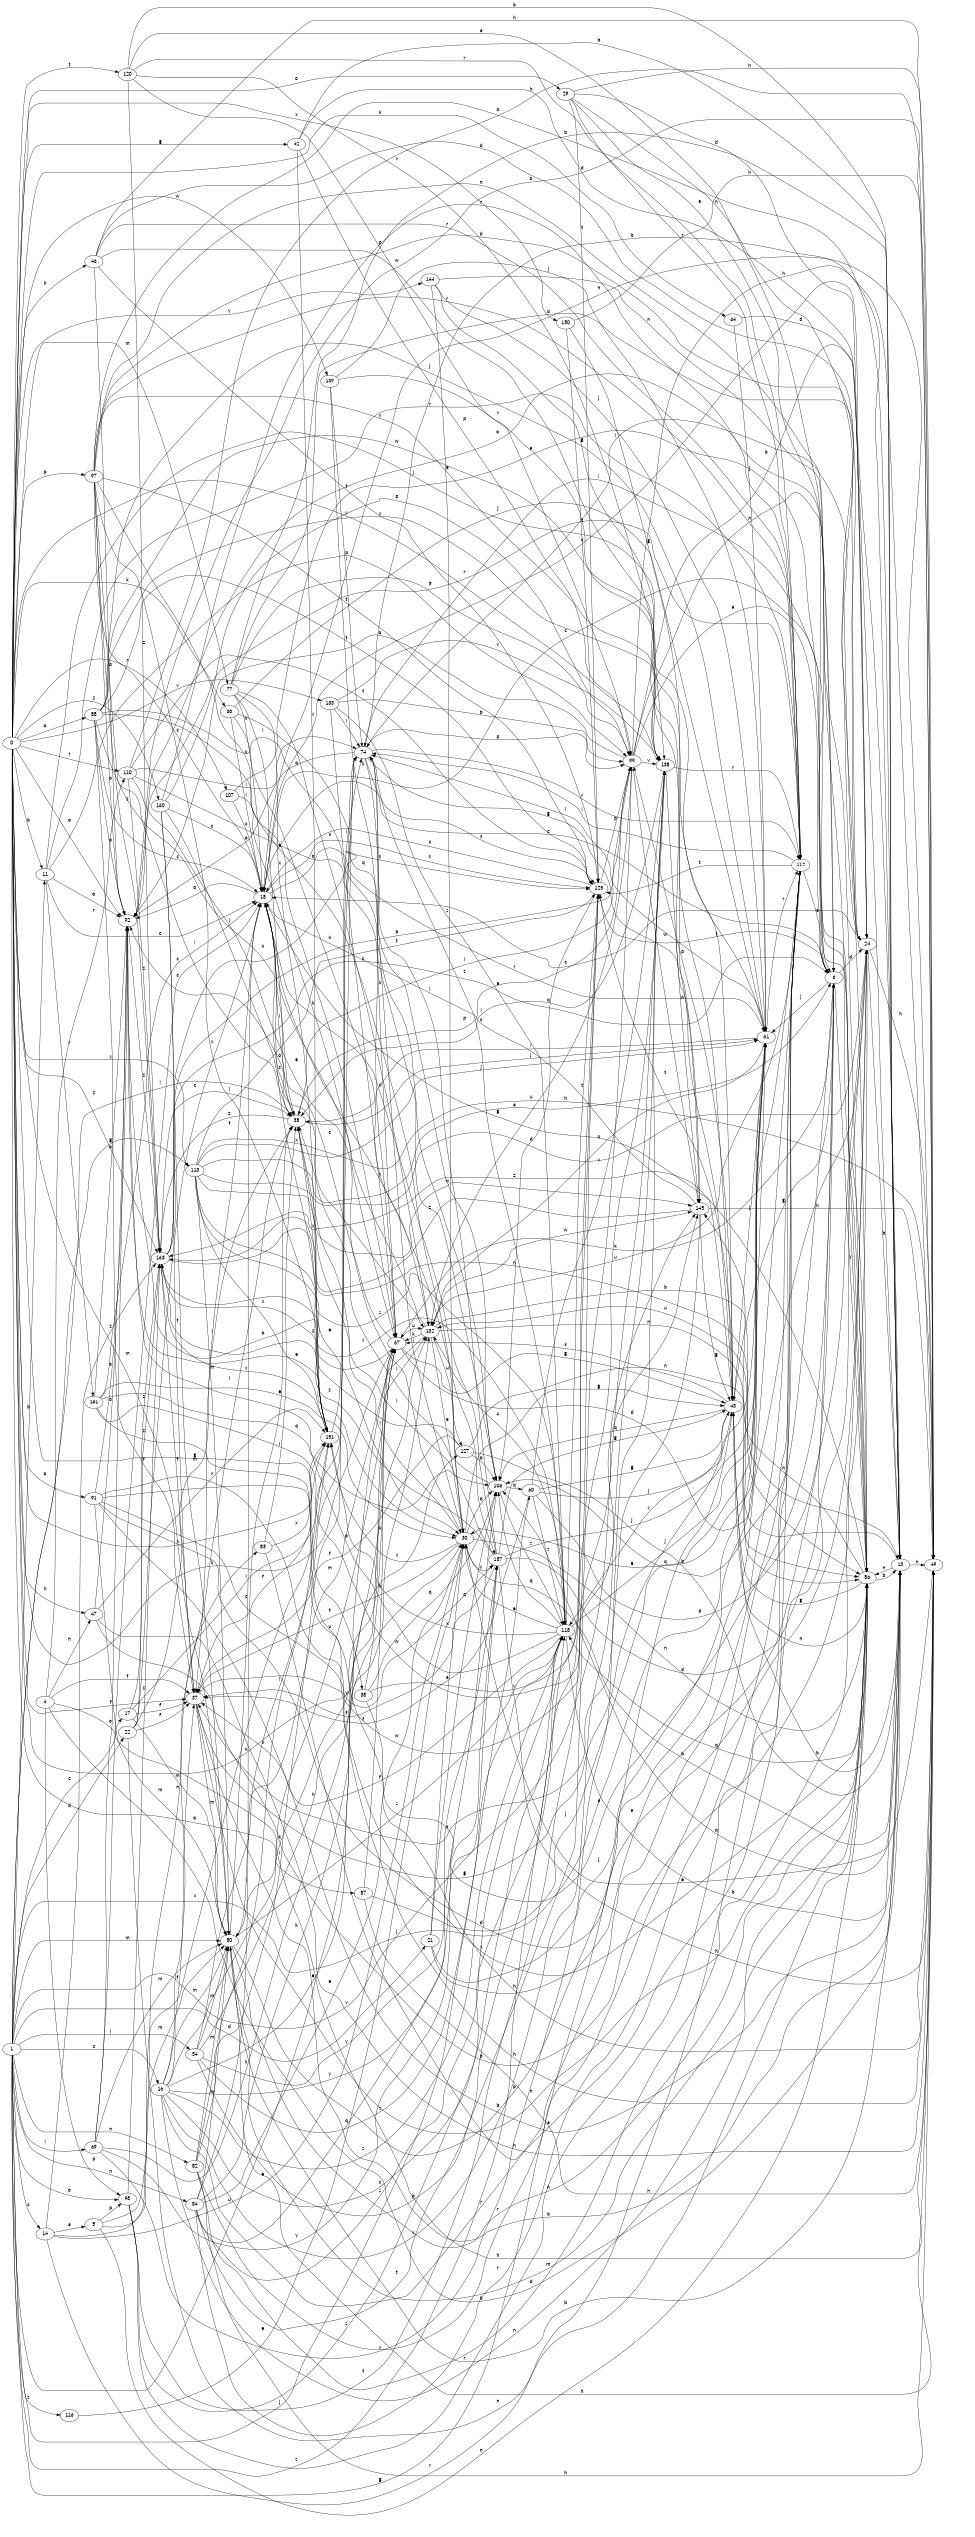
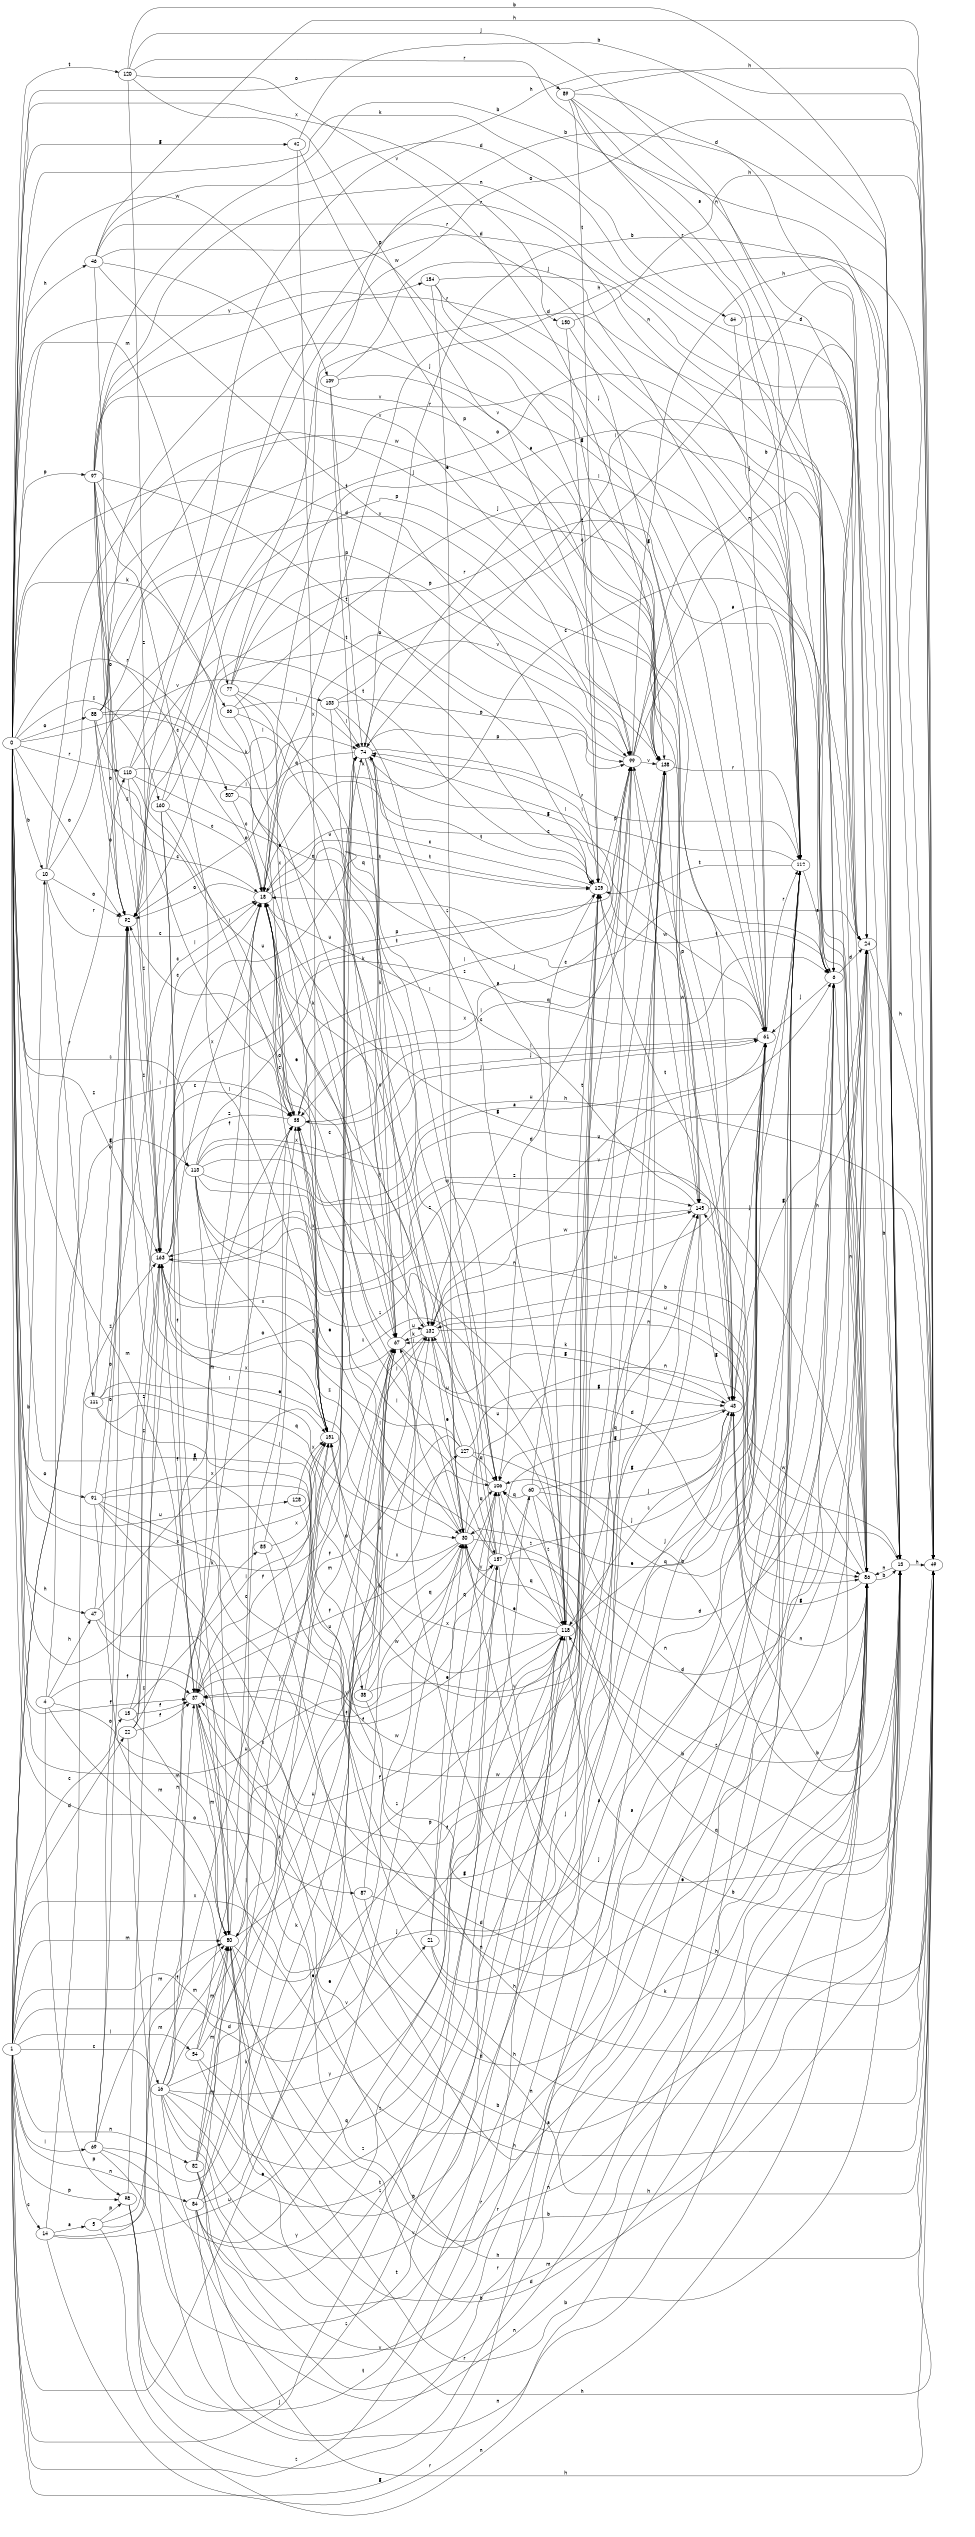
(481, 31) -> (481, 31)
(566, 94) -> (566, 94)
(430, 280) -> (430, 280)
(821, 314) -> none
none -> (462, 427)
(347, 513) -> (347, 513)
(254, 785) -> none
(229, 796) -> (229, 796)
(246, 803) -> (303, 705)
(45, 875) -> (45, 875)
(514, 967) -> (514, 967)
(465, 1019) -> (465, 1019)
(114, 1213) -> none
(682, 1244) -> (635, 1983)
(851, 1257) -> (851, 1257)
(149, 1335) -> none
(449, 1384) -> (447, 1396)
(94, 1402) -> (94, 1402)
(513, 1488) -> (515, 1498)
none -> (297, 1500)
(701, 1709) -> (583, 1432)
(127, 1714) -> (127, 1714)
(716, 1745) -> (716, 1745)
(442, 1940) -> none
(481, 1947) -> (481, 1947)
(69, 2416) -> none
